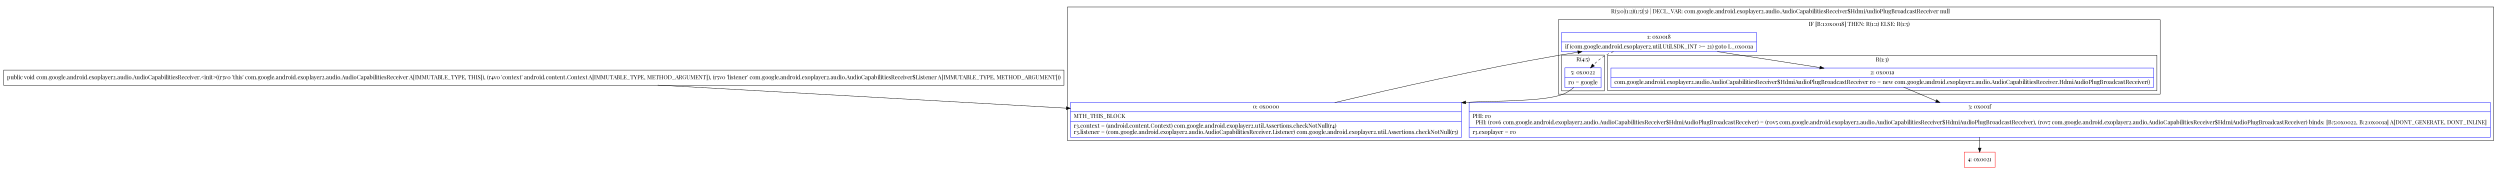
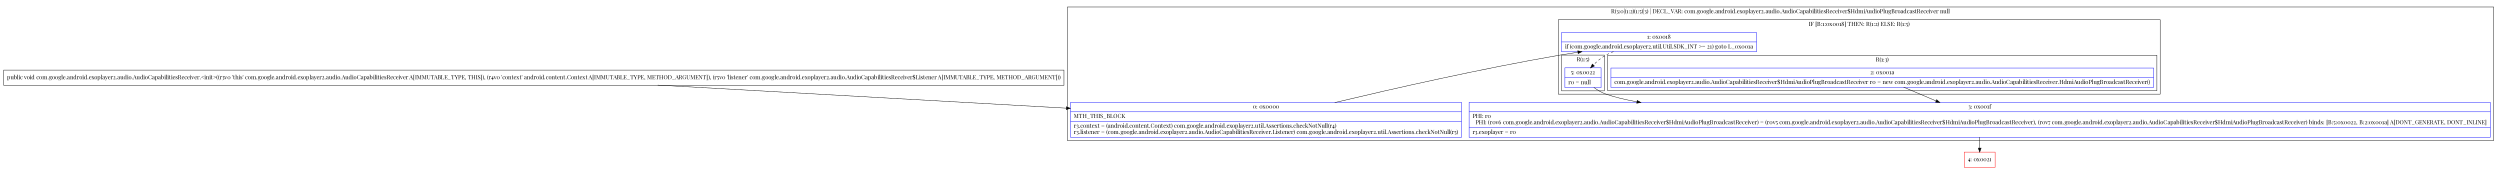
(1583, 60) -> (1583, 60)
(1769, 60) -> none
(1583, 82) -> (1579, 82)
(1521, 100) -> (1614, 97)
